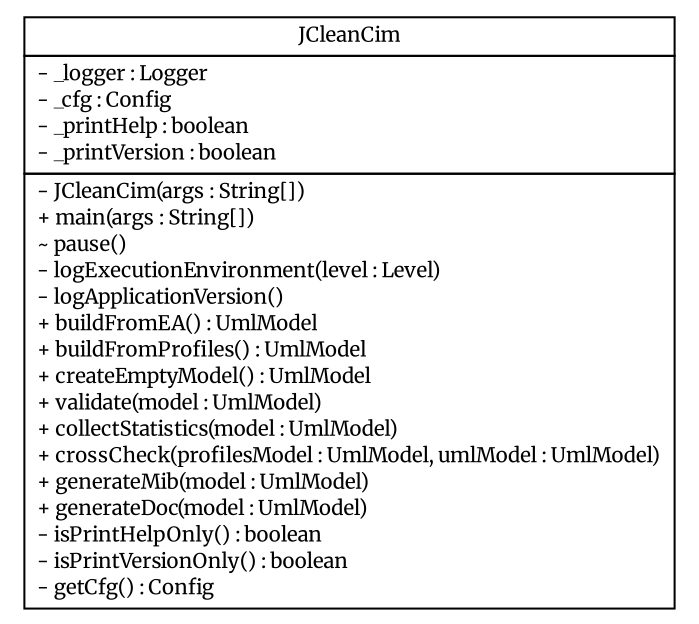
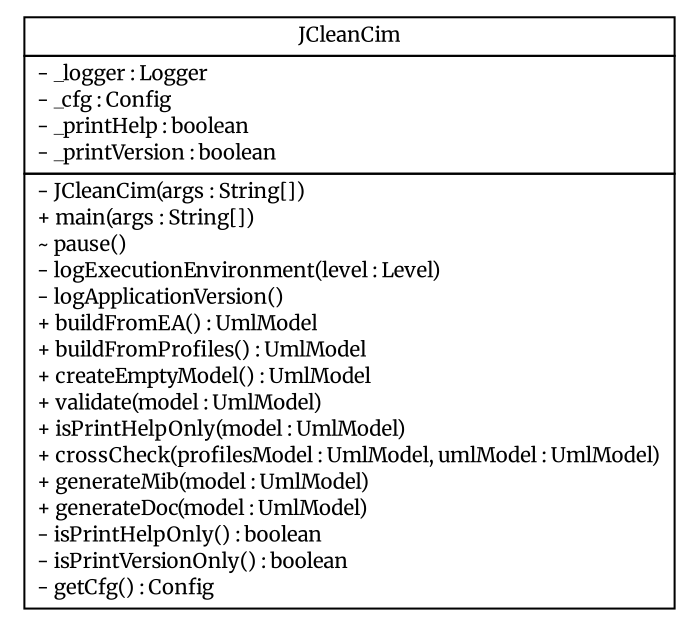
(218, 430) -> (222, 430)
